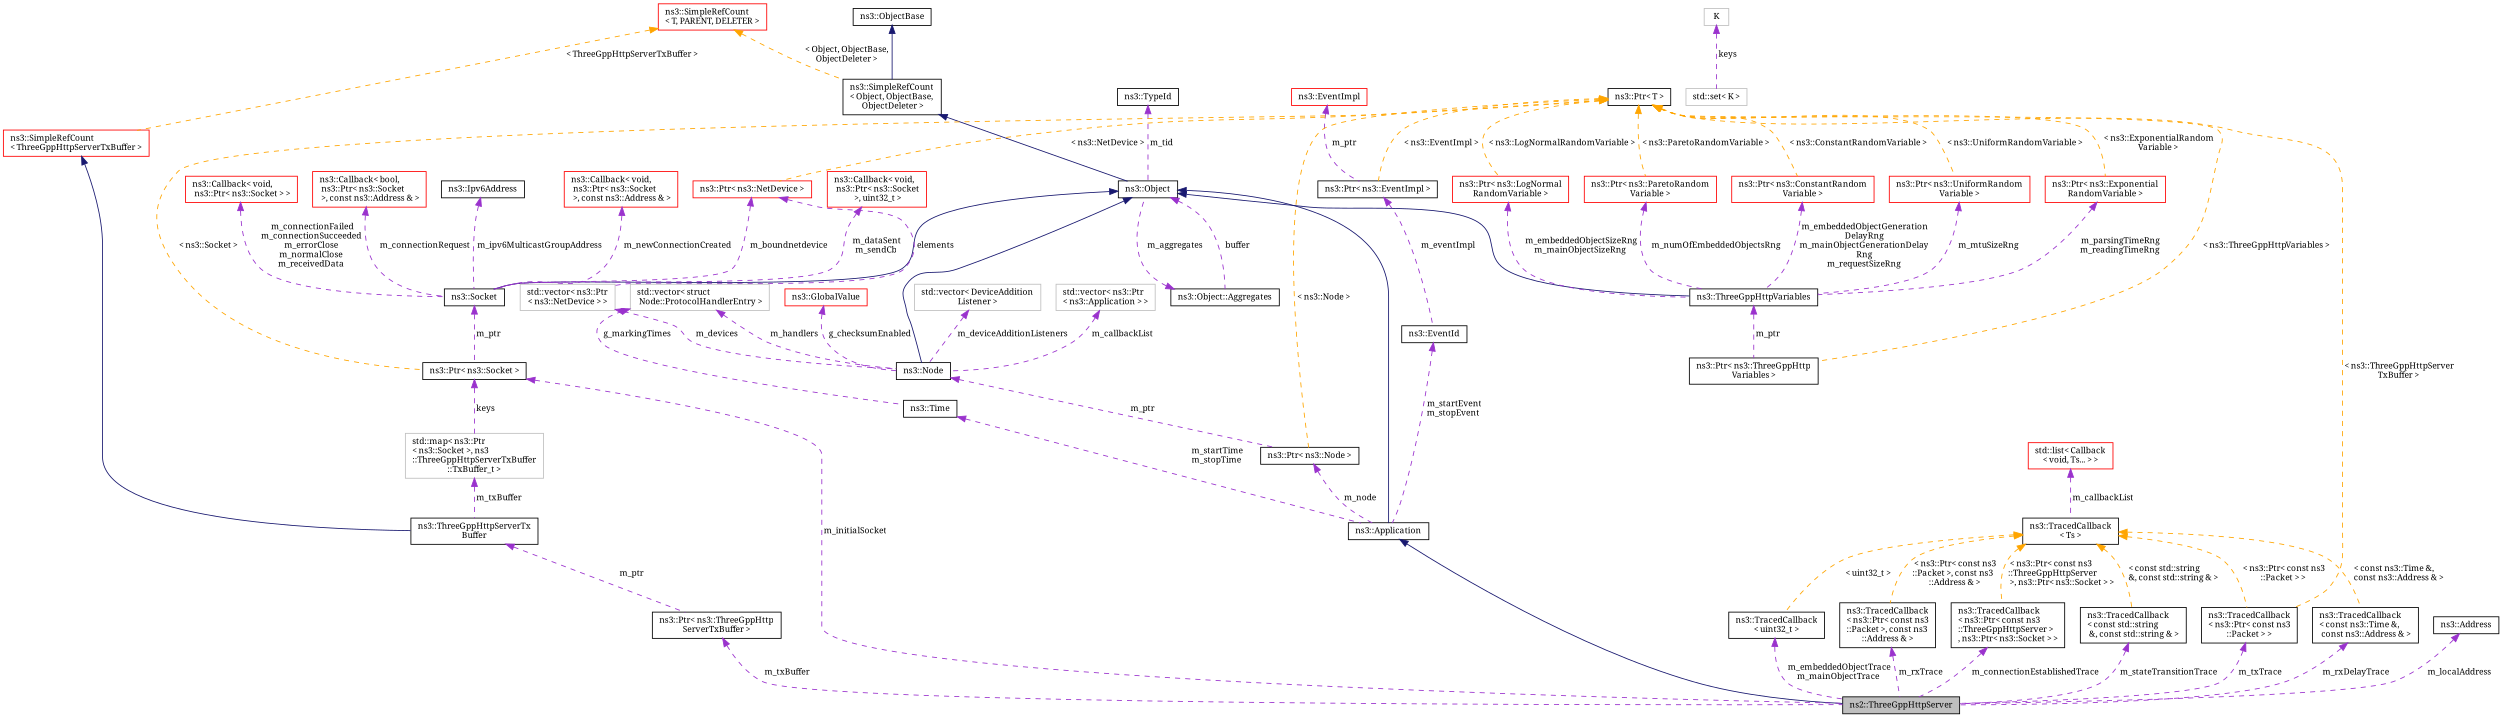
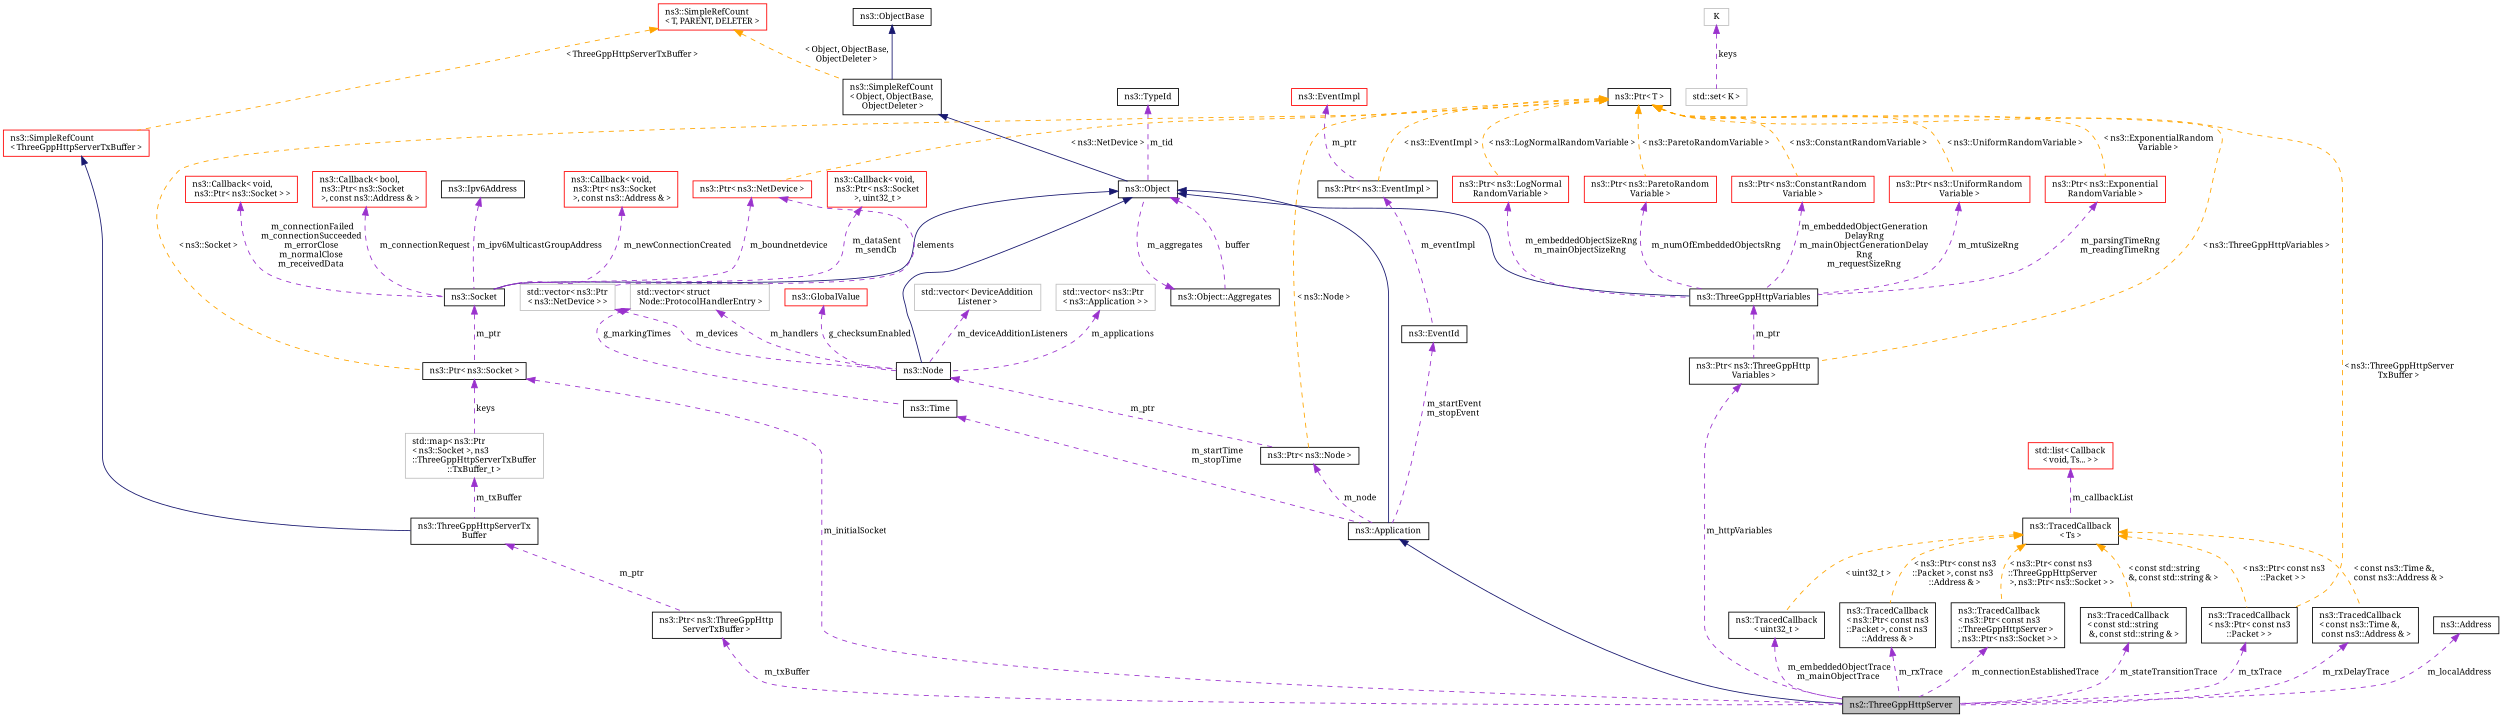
(1122, 334) -> (1122, 334)
none -> (1705, 586)
